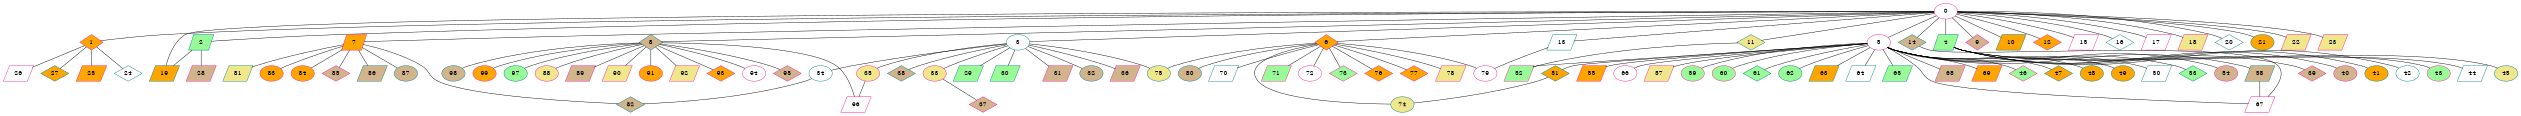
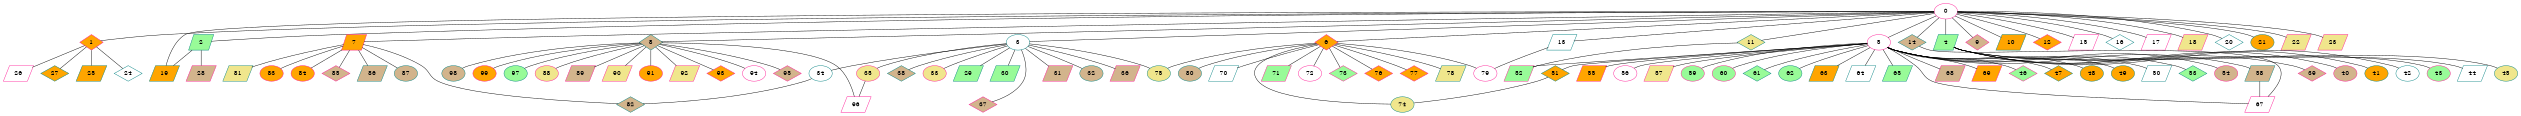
(91, 73) -> (91, 73)
(1451, 73) -> (1451, 73)
(1625, 73) -> (1625, 73)
(960, 90) -> (1022, 83)
